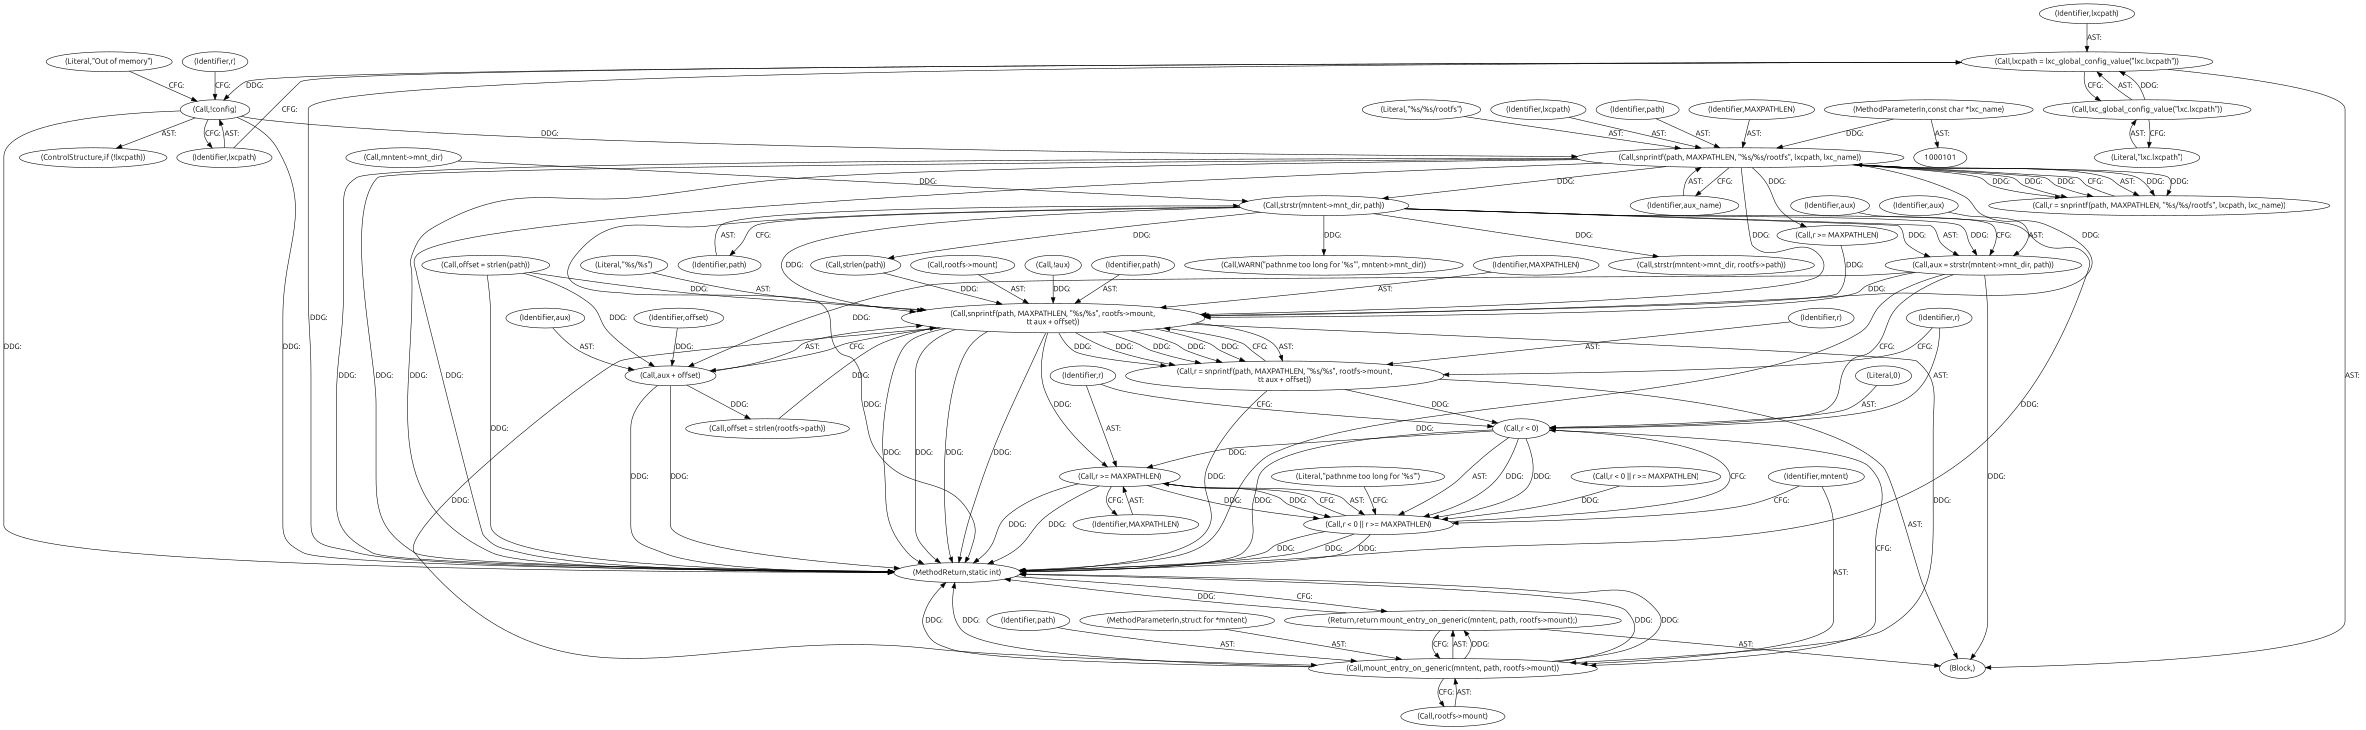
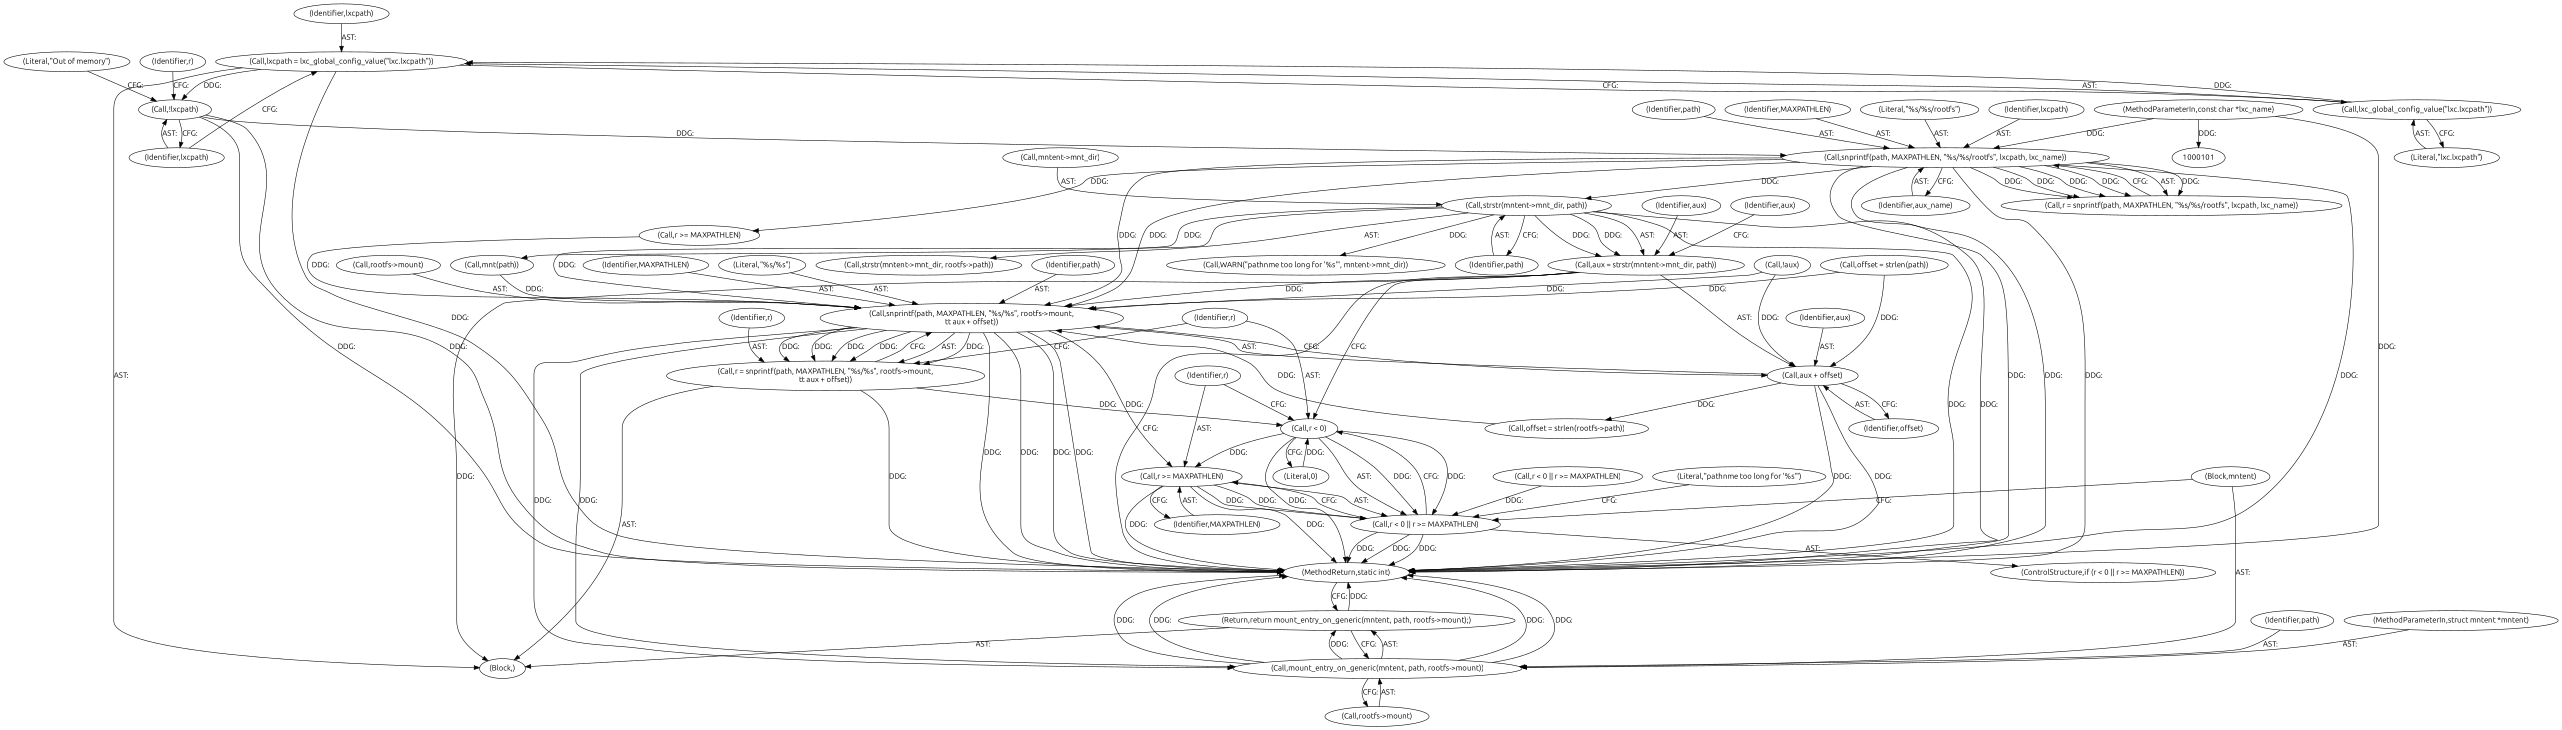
(215, 110) -> (175, 110)
(1943, 134) -> (2209, 134)
(93, 158) -> none
(929, 182) -> (1070, 182)
(1585, 235) -> (1373, 235)
(856, 265) -> (492, 265)
(862, 318) -> (1746, 318)
none -> (1759, 324)
(685, 347) -> (1864, 405)
none -> (1866, 395)
(1870, 405) -> (1316, 453)
(1426, 429) -> (1152, 429)
(1816, 477) -> (2231, 477)
(1878, 525) -> (1287, 449)
(561, 553) -> (2139, 549)
none -> (2103, 573)
(1177, 621) -> (2451, 621)
